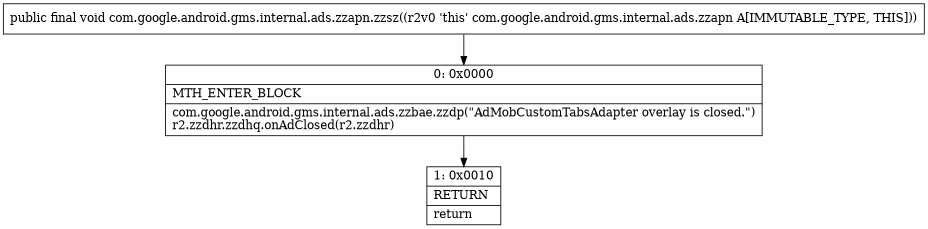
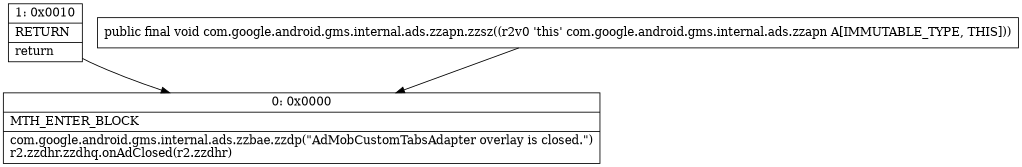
(464, 147) -> (121, 76)
